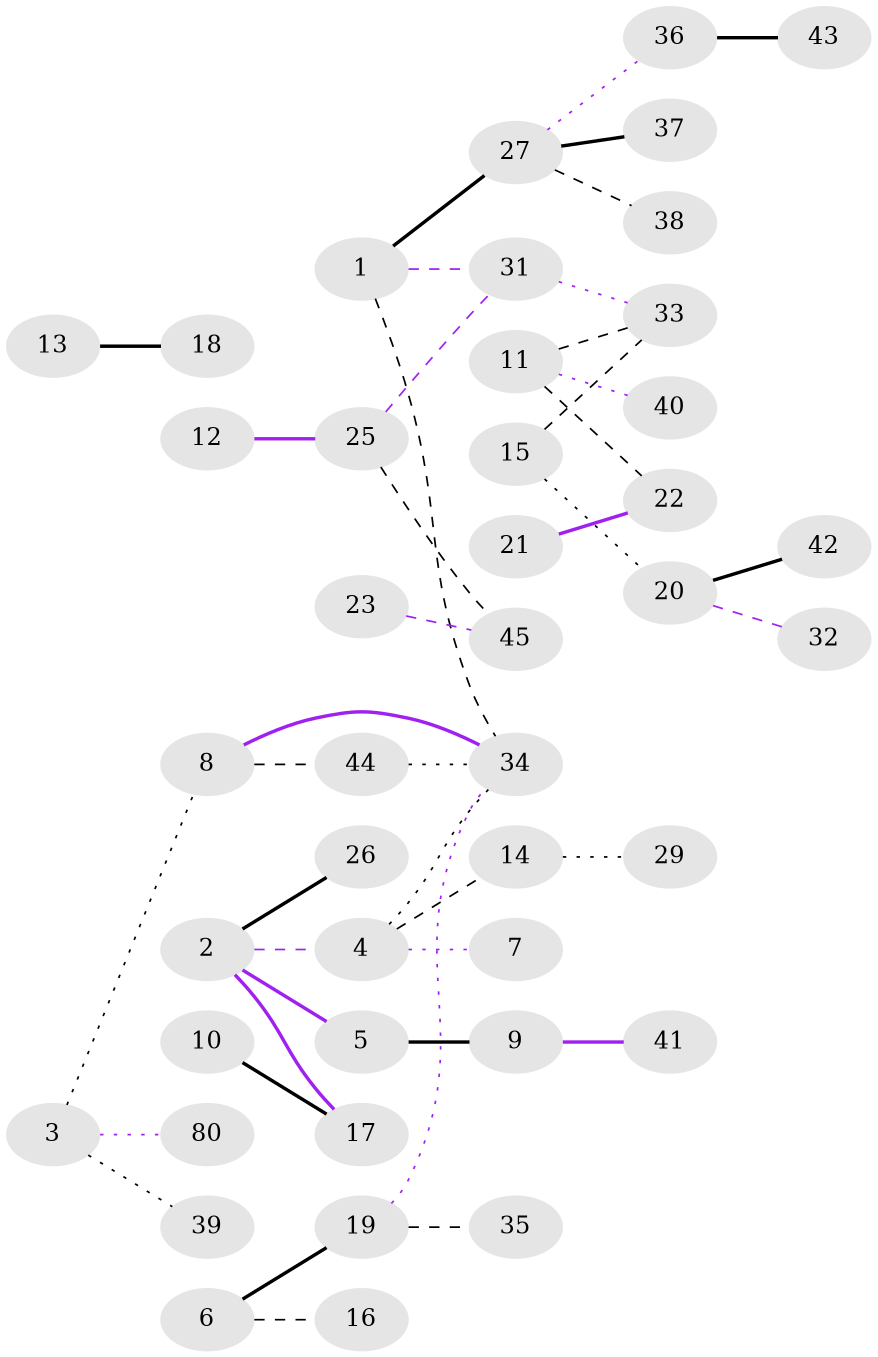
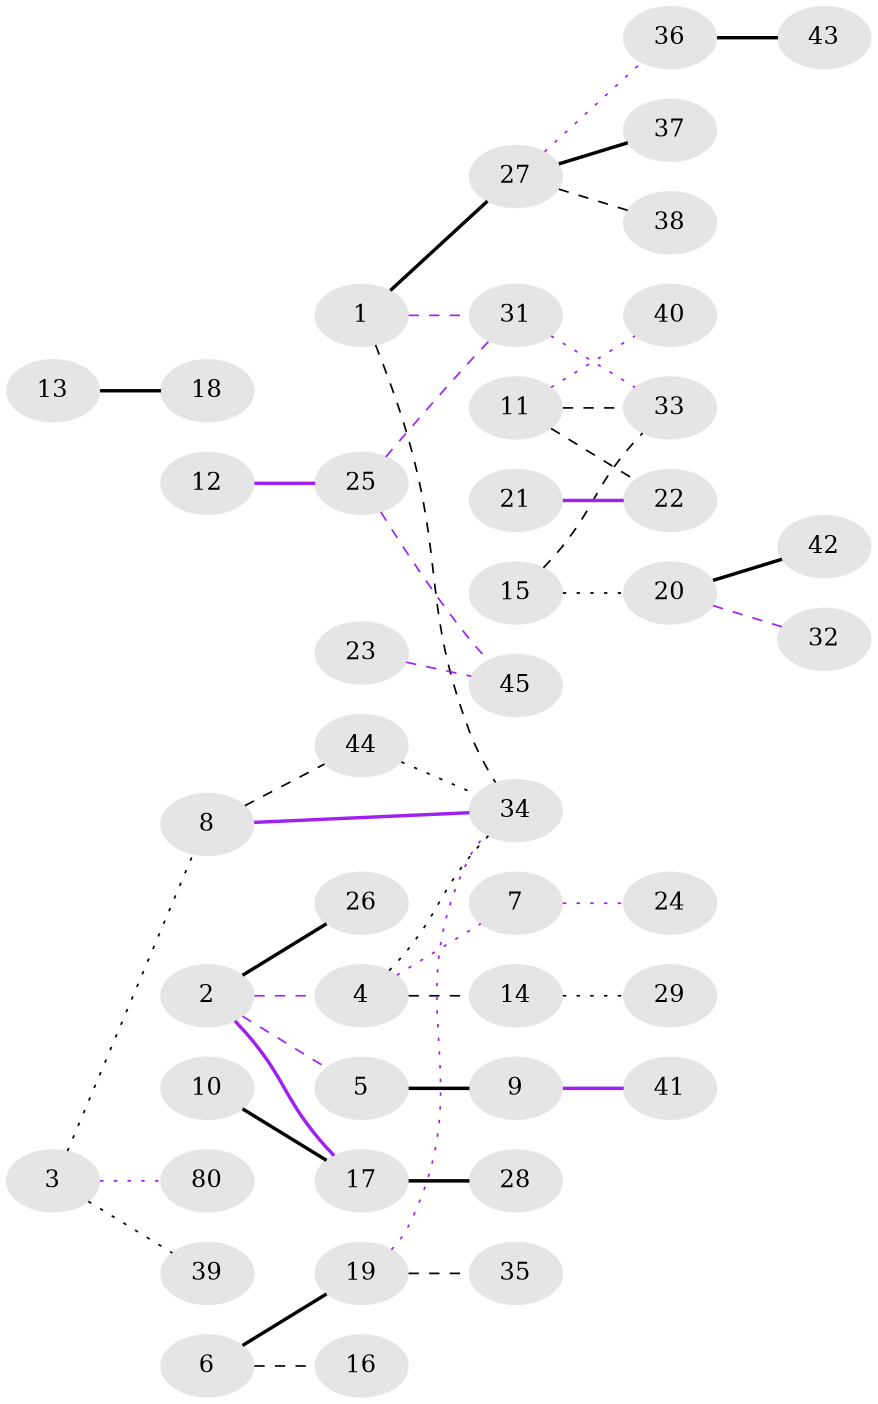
(421, 528) -> (421, 573)
none -> (670, 903)
(285, 996) -> (285, 1042)
none -> (516, 1181)
